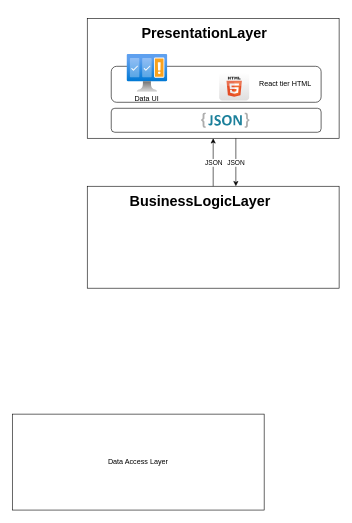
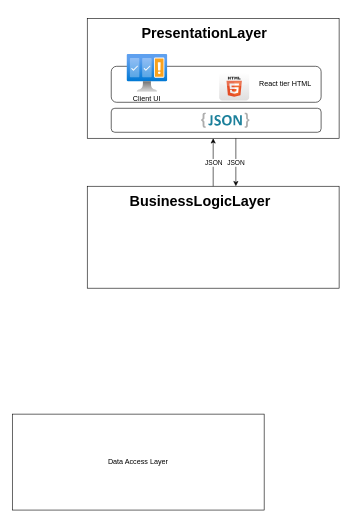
(147, 99) -> (147, 99)
